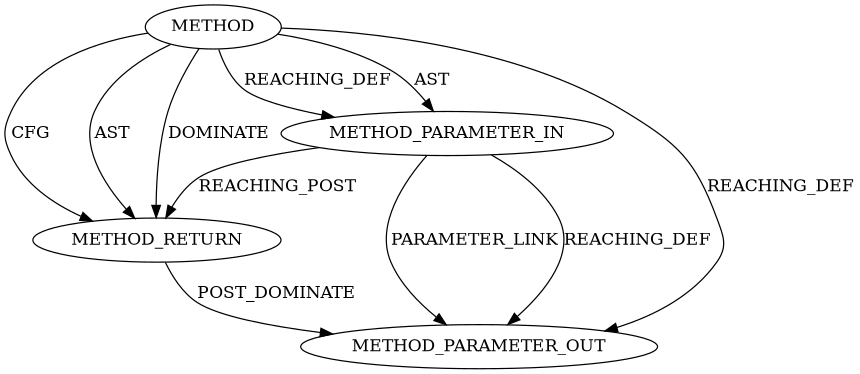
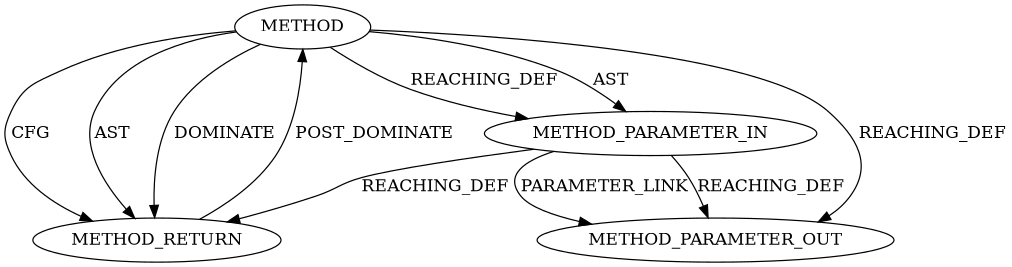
(278, 187) -> (436, 187)
(232, 316) -> (275, 156)
